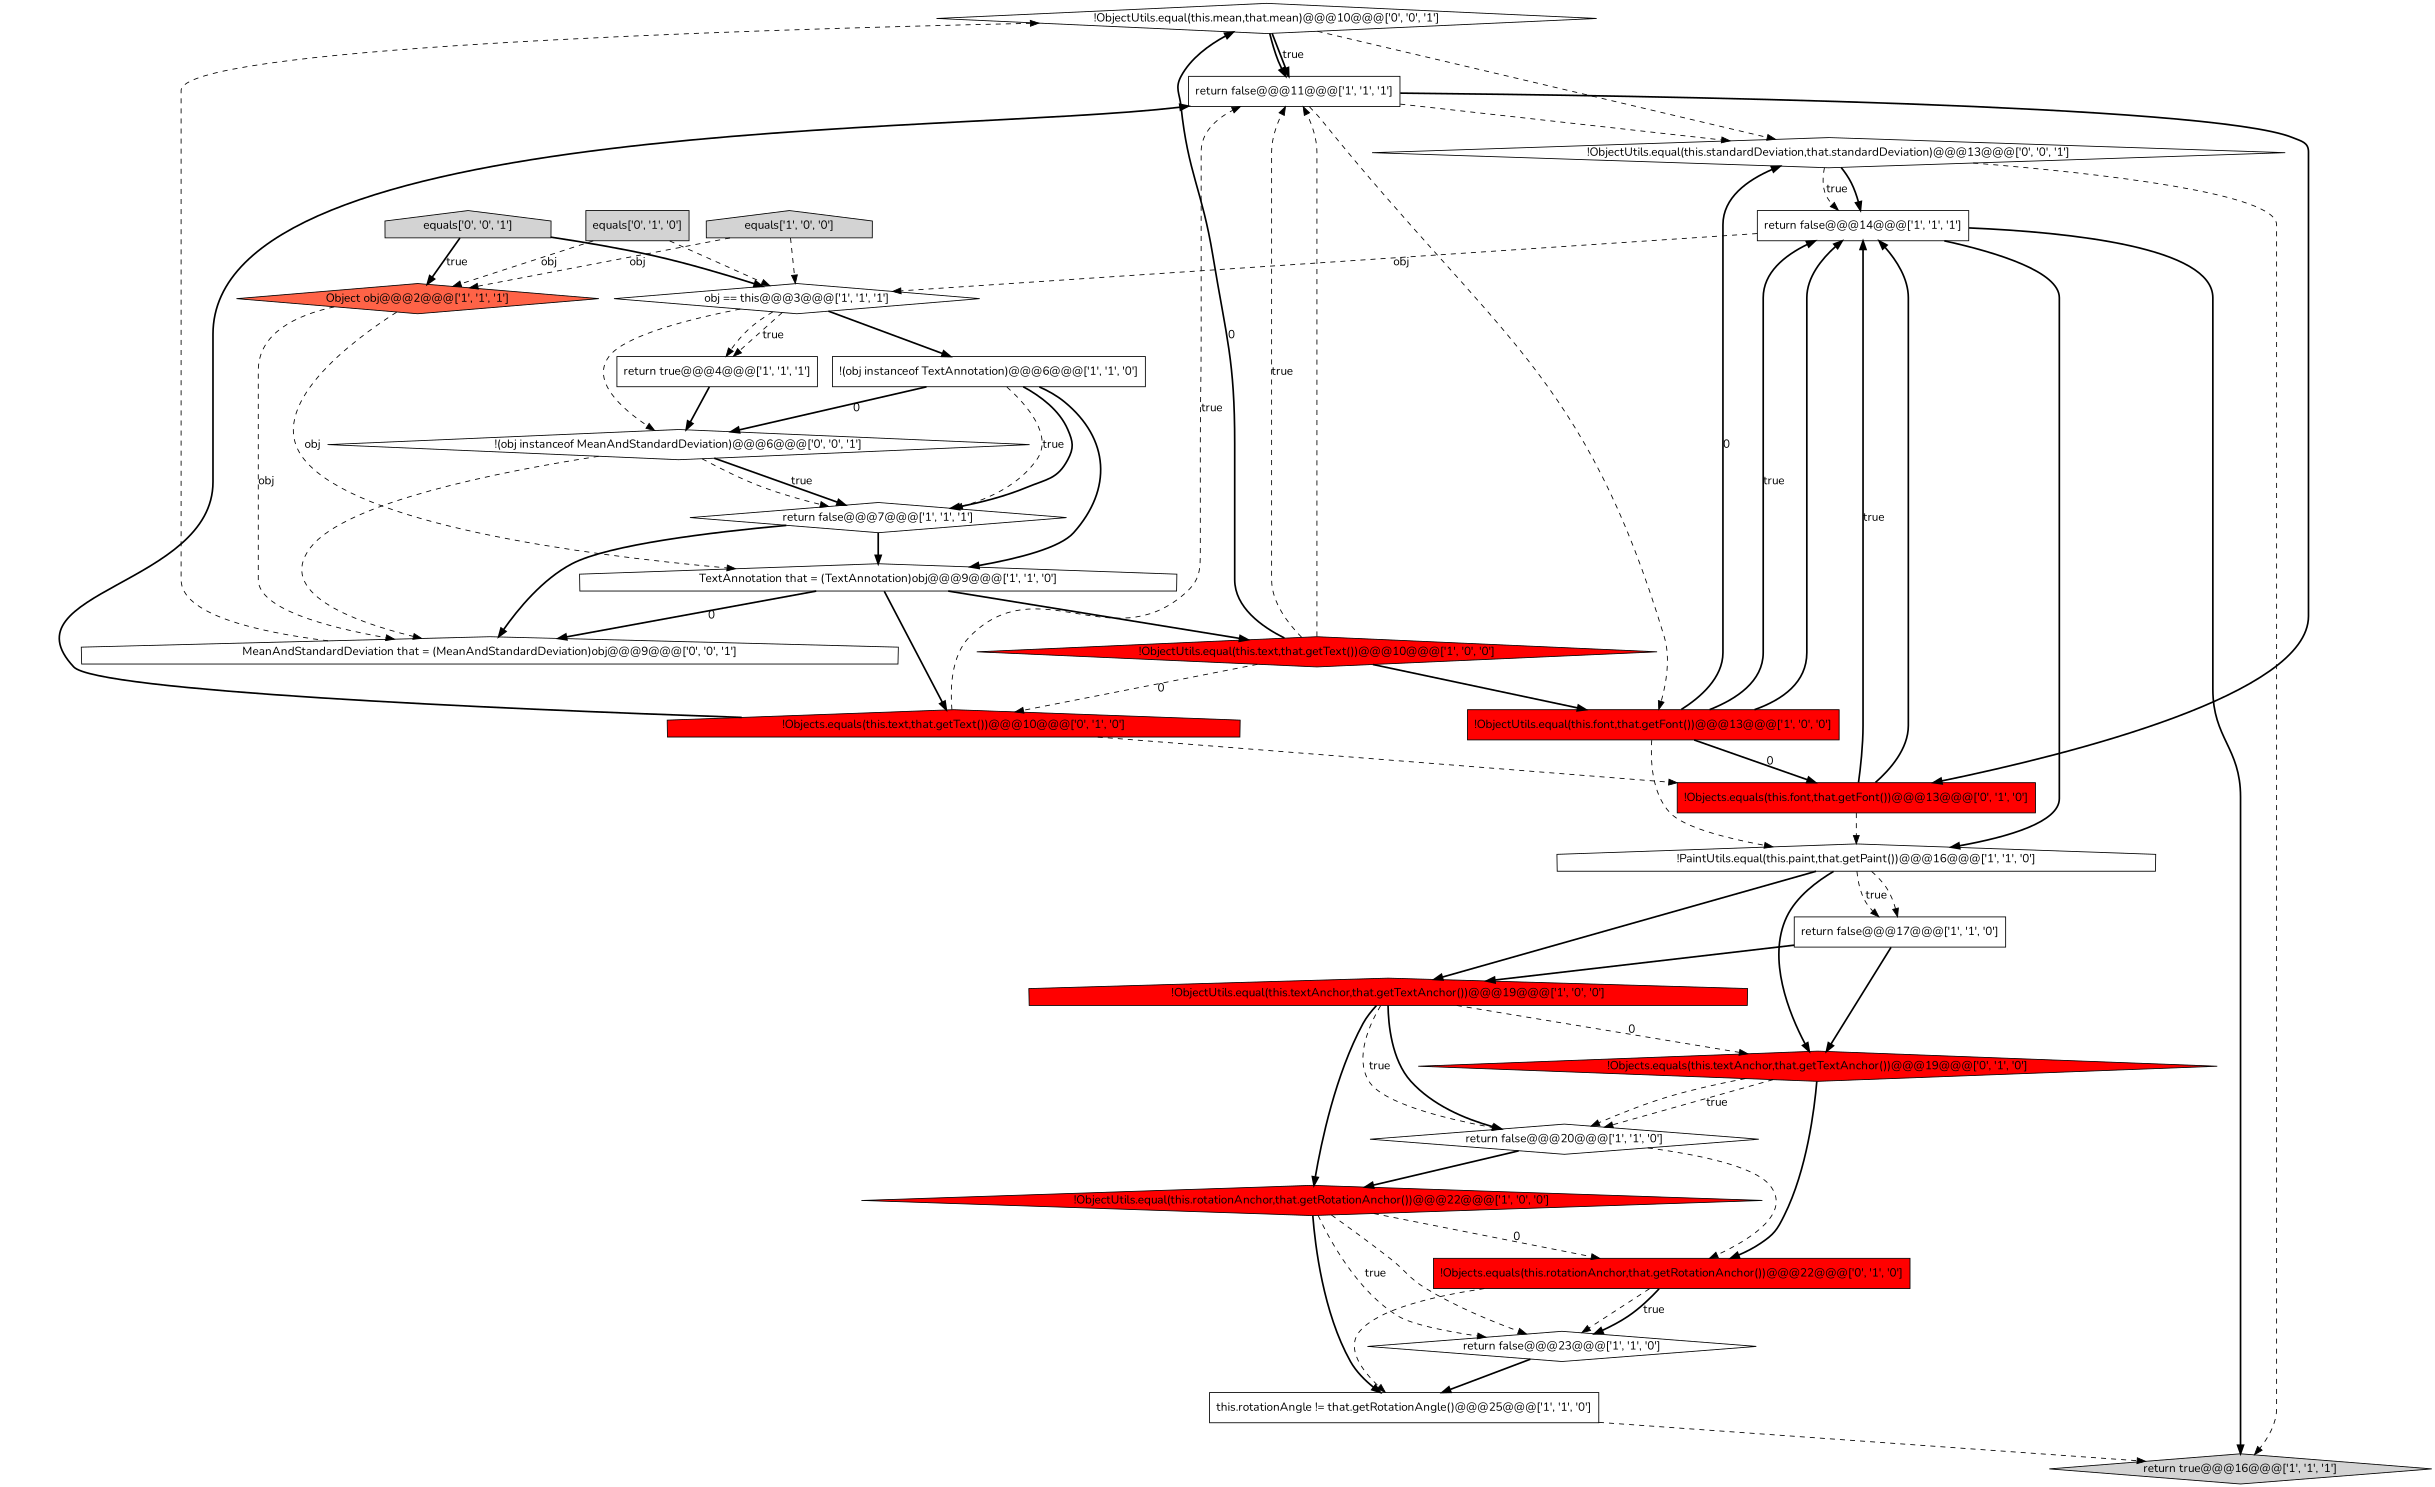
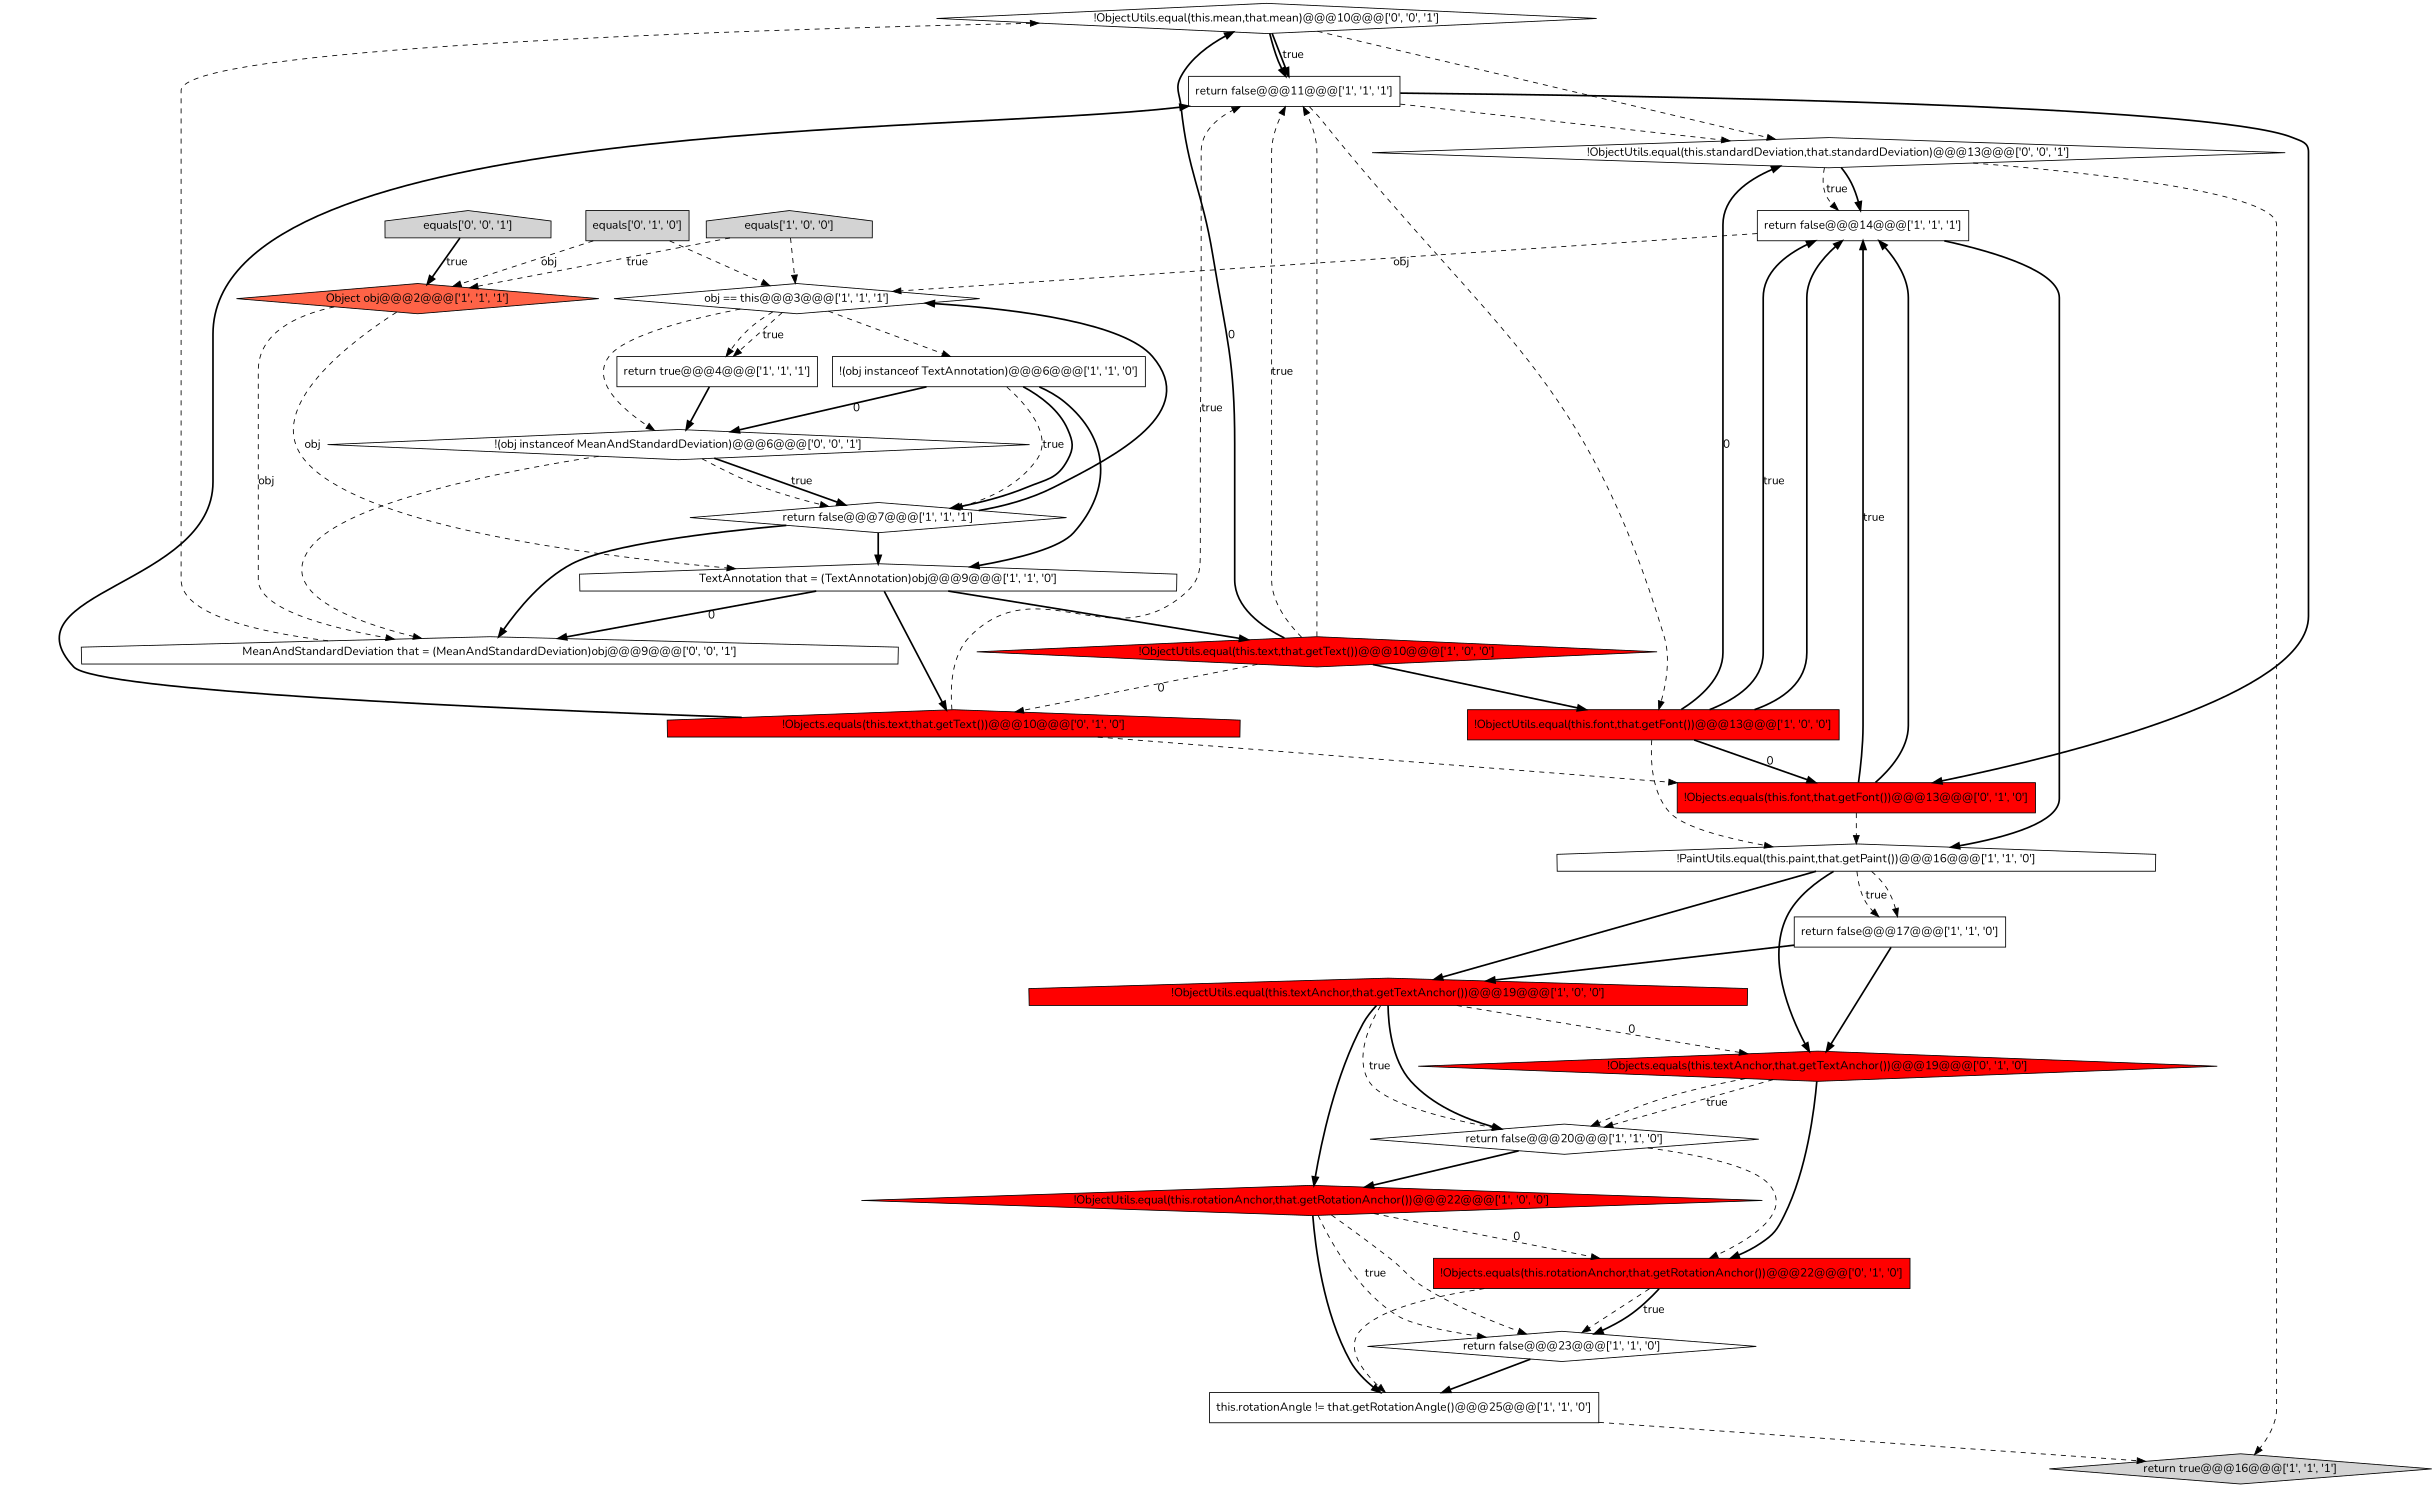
(659, 257) -> (1163, 375)
(637, 262) -> (637, 262)
(885, 332) -> (885, 332)
(2225, 739) -> none
